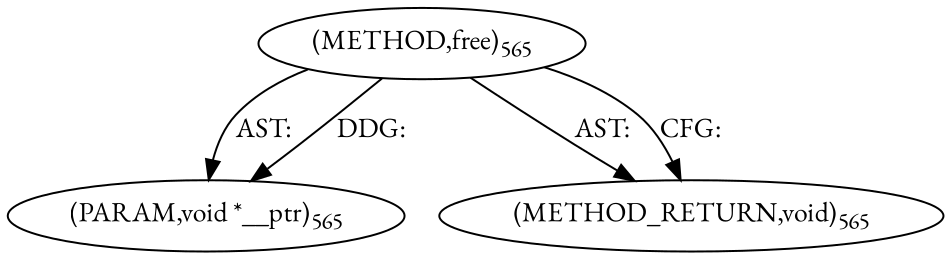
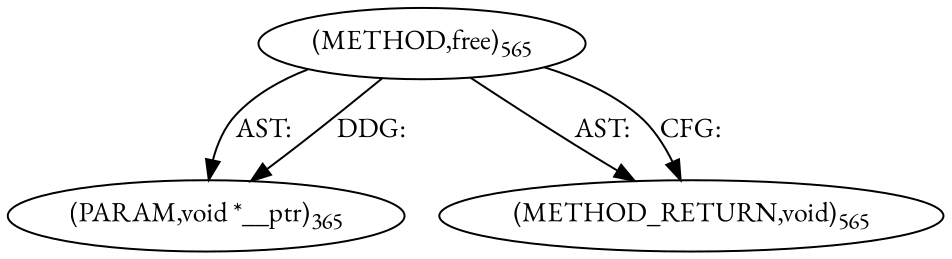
(327, 213) -> (327, 213)
